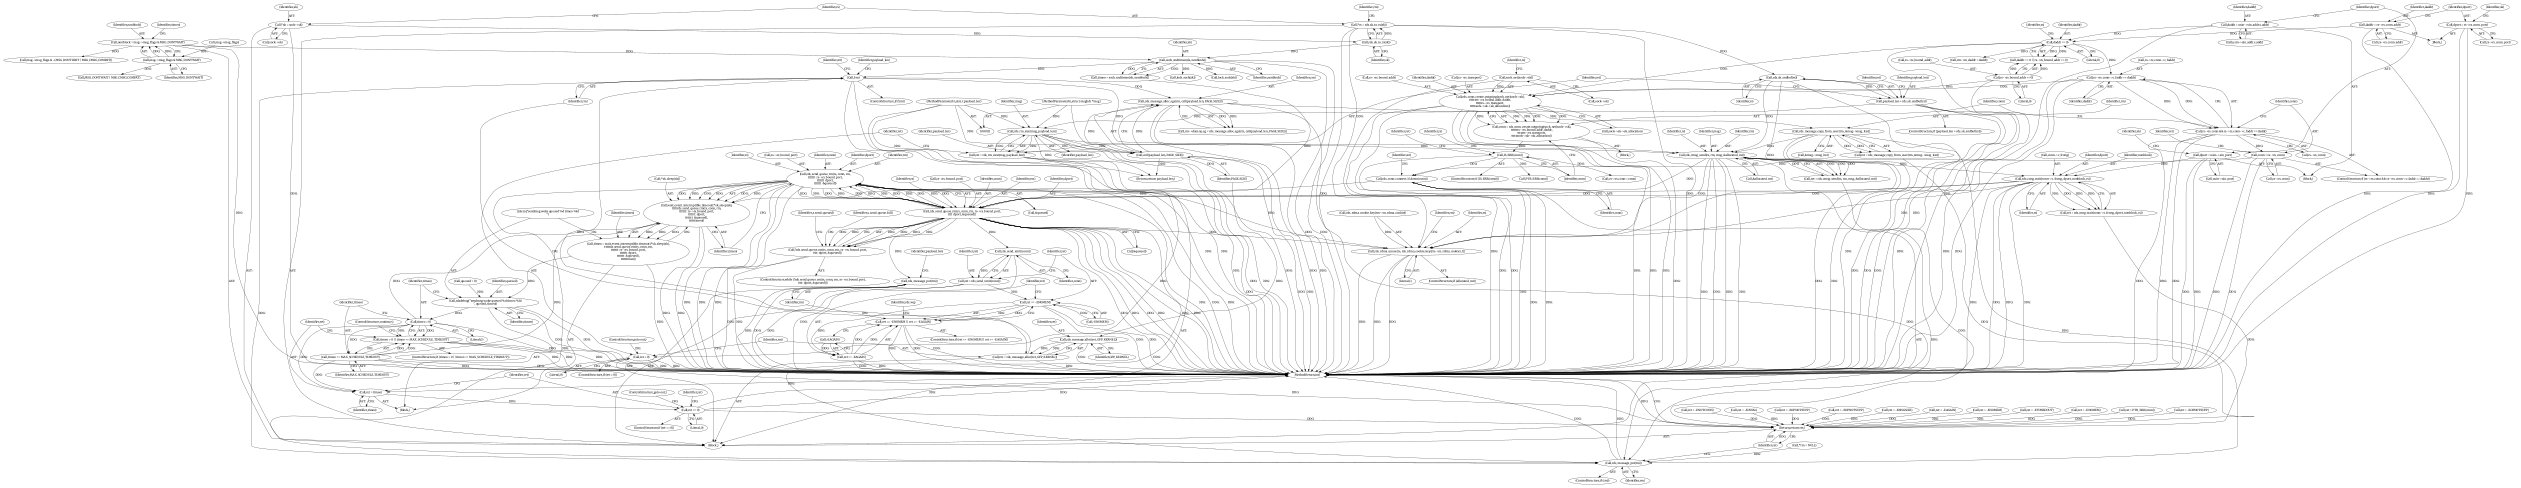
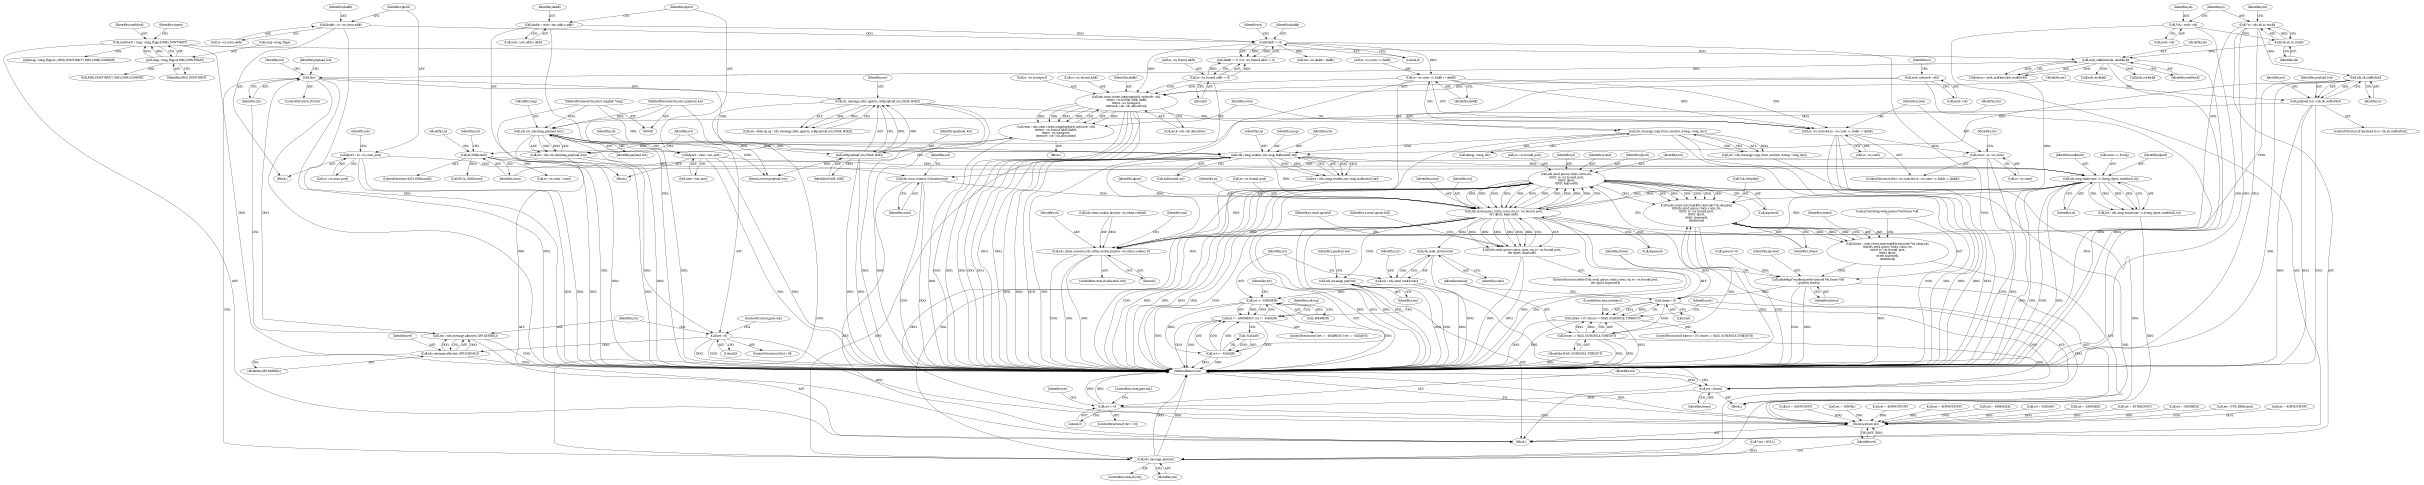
(1025, 144) -> none
none -> (898, 151)
none -> (1277, 169)
(1533, 179) -> (467, 179)
(1251, 304) -> (595, 344)
(856, 372) -> (1387, 370)
